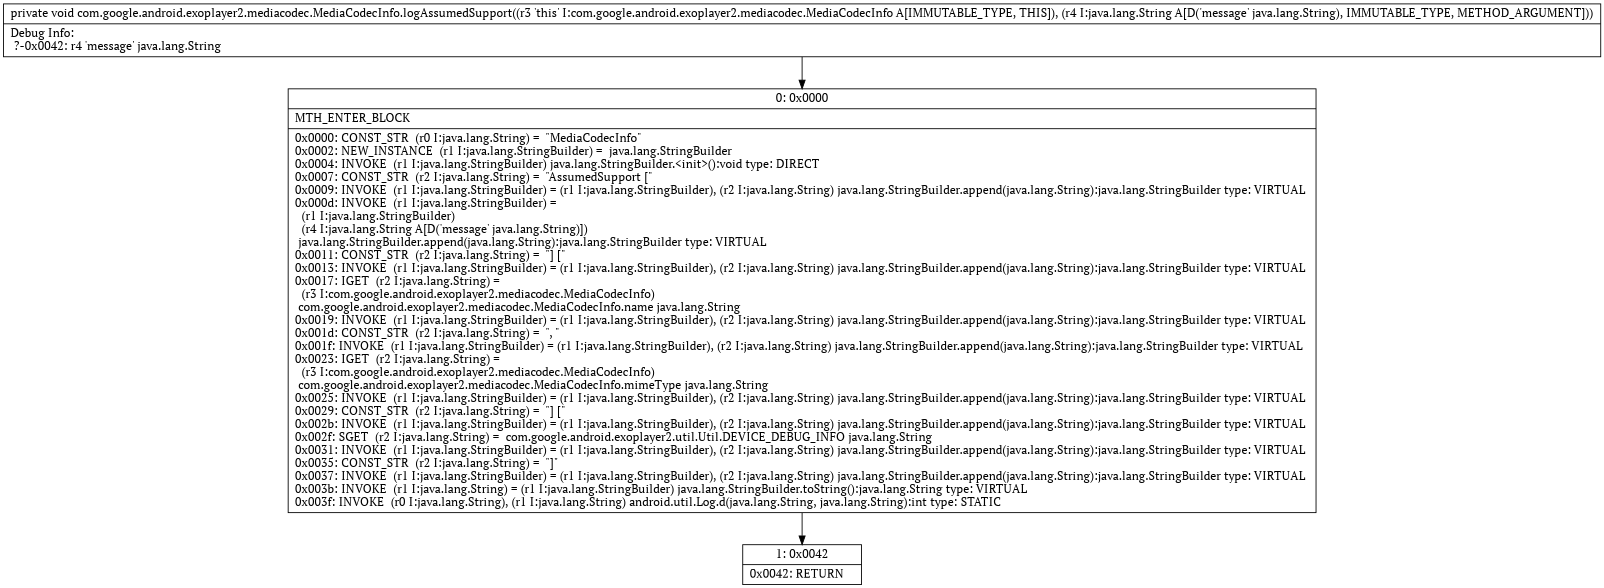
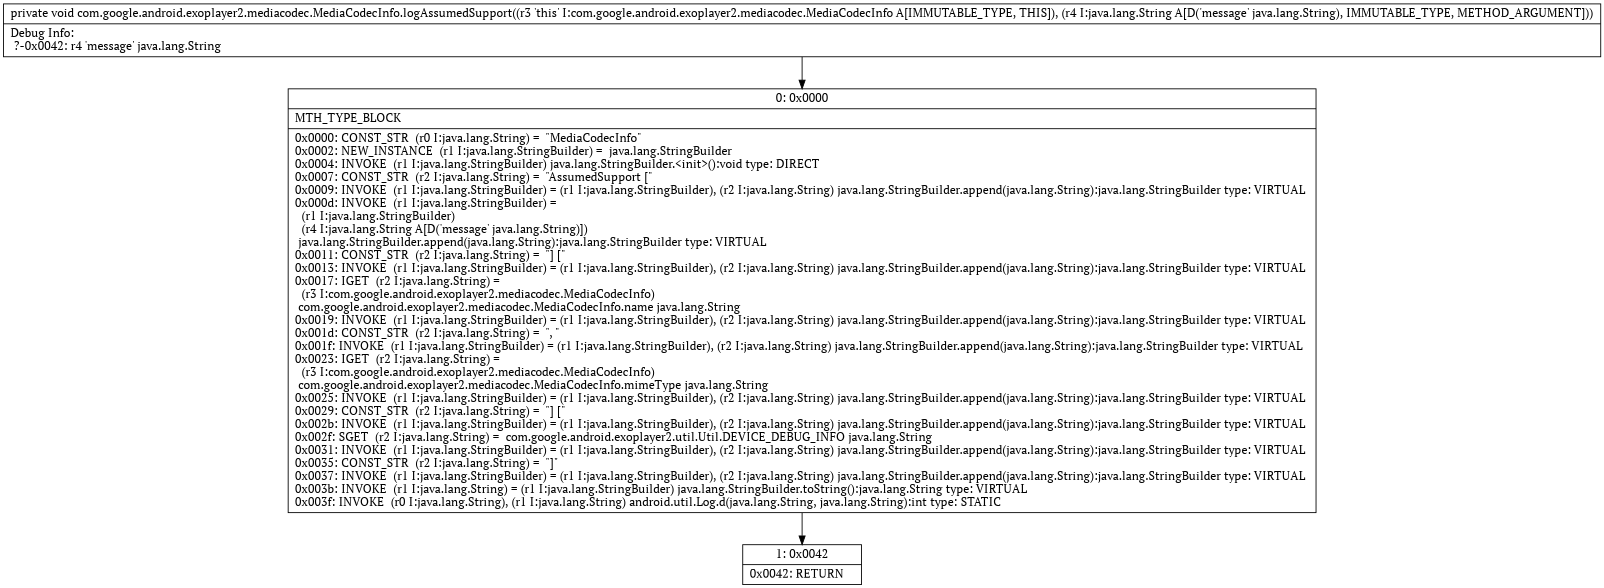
(353, 118) -> (348, 118)
